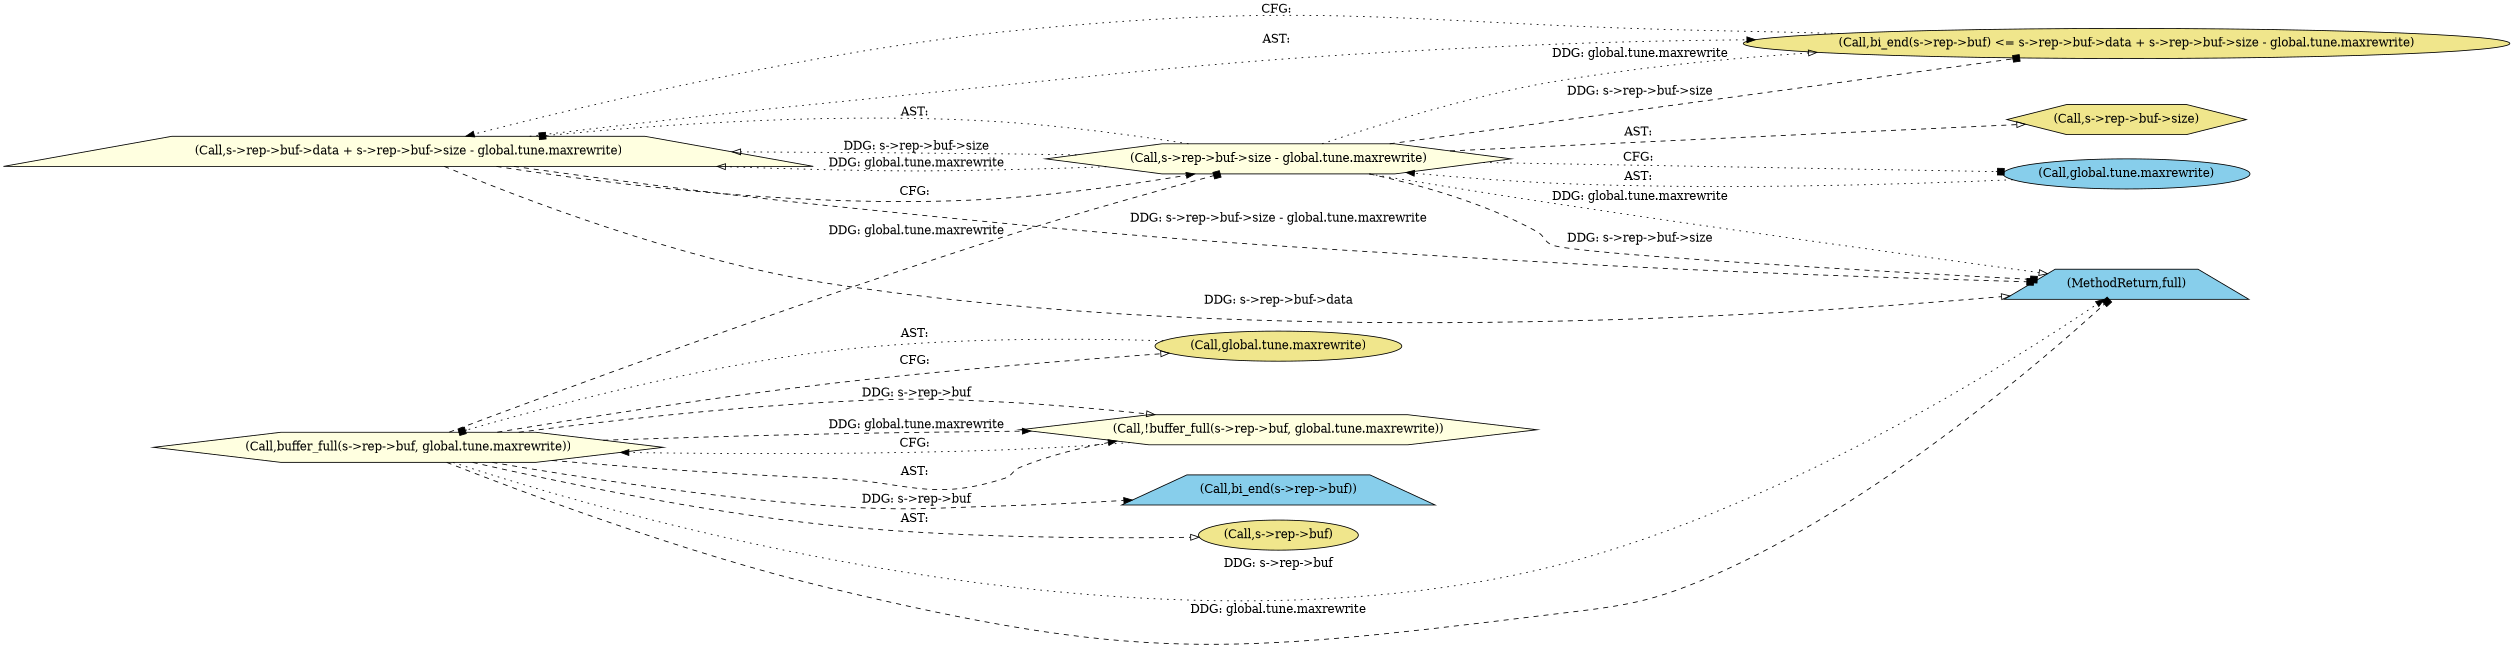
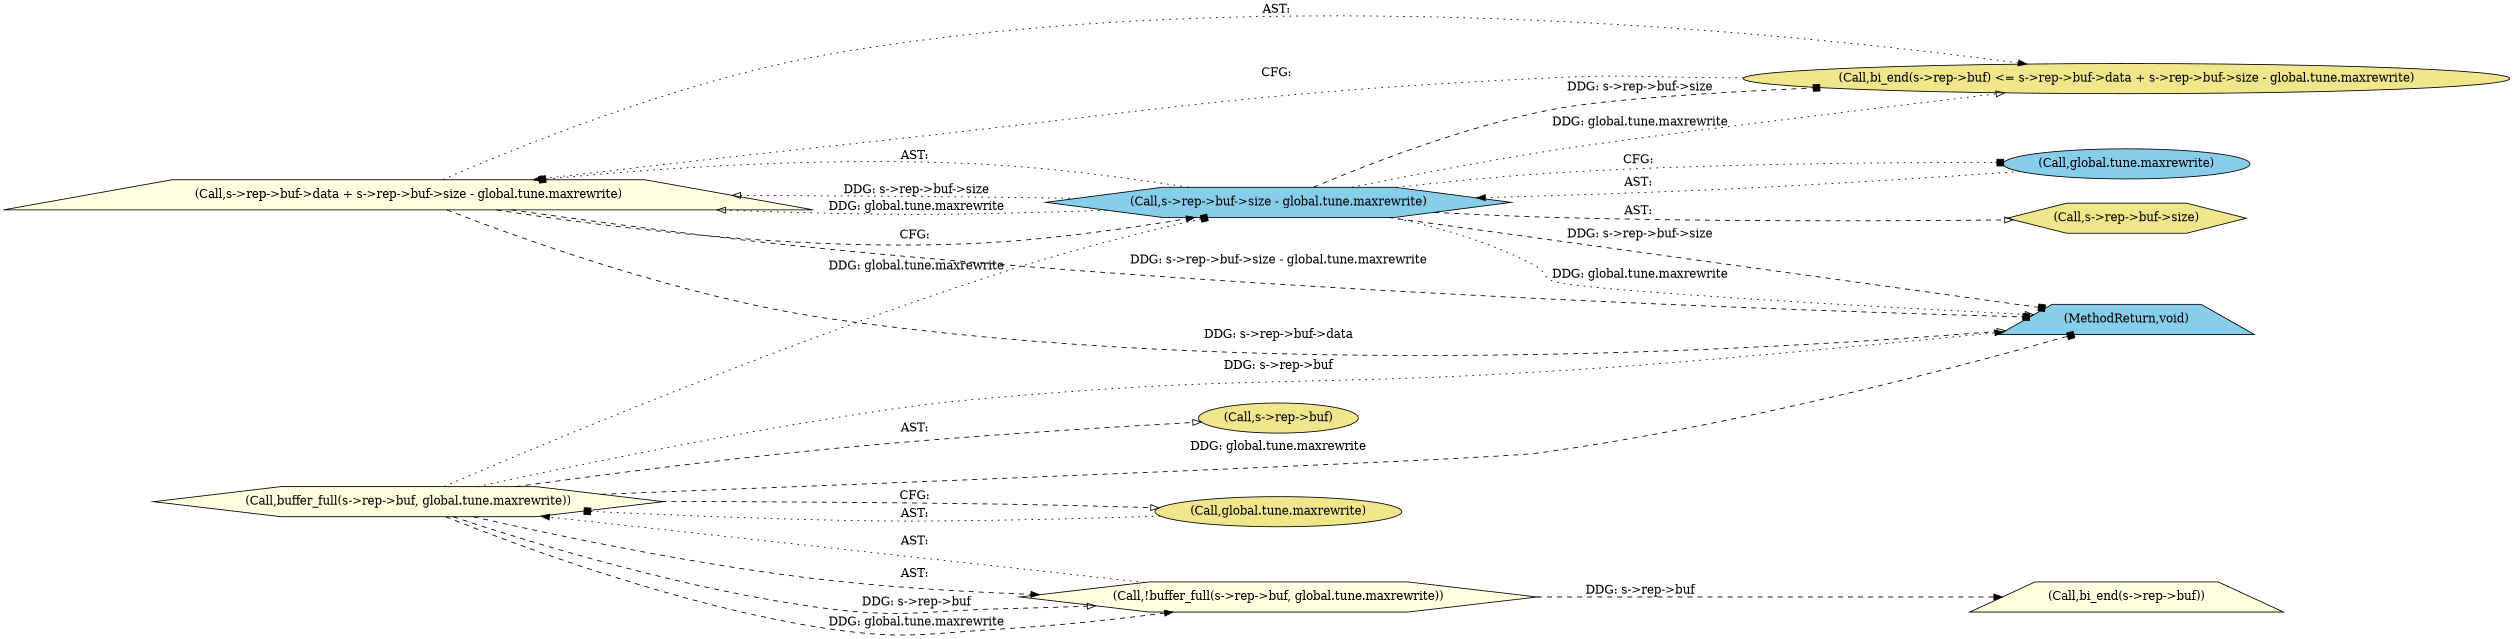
(1278, 159) -> (1278, 202)
(2127, 284) -> (2127, 319)
(828, 296) -> (816, 337)
(917, 444) -> (917, 541)
(1278, 490) -> (2127, 597)
(807, 504) -> (1765, 597)
